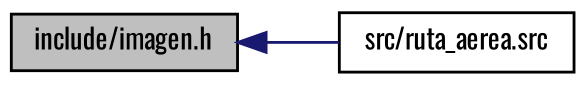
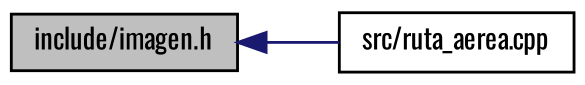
(457, 42) -> (457, 42)
